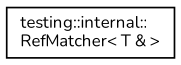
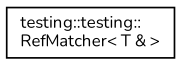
(91, 33) -> (91, 33)
